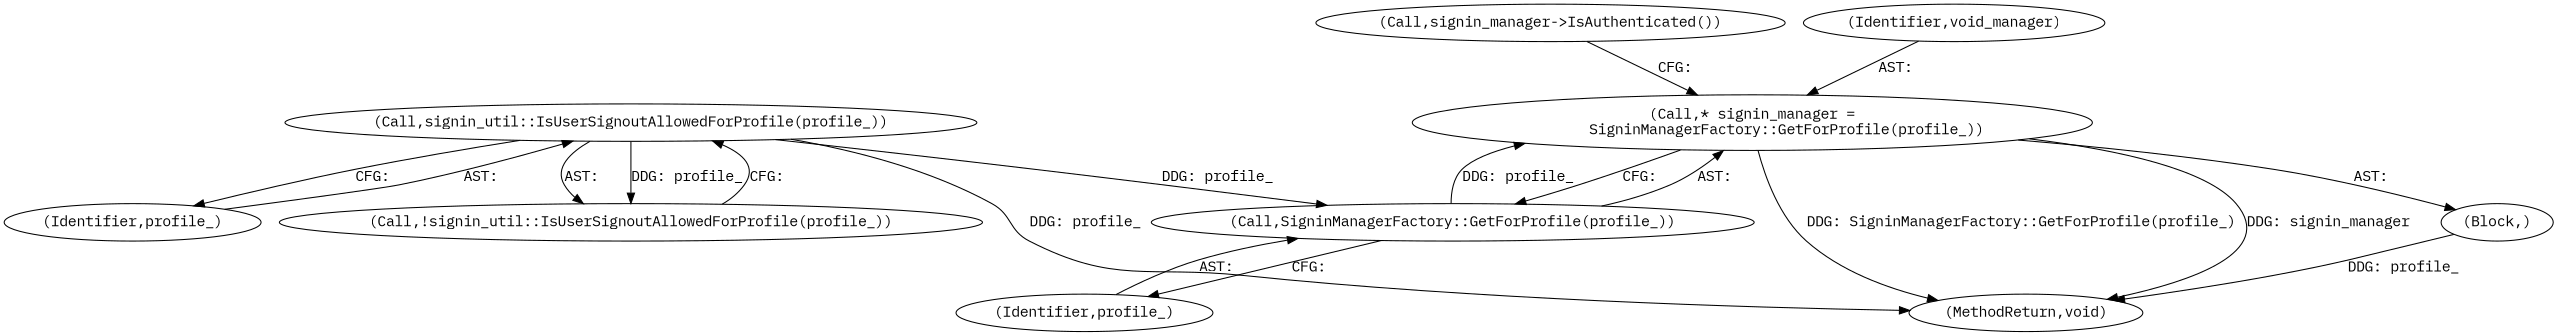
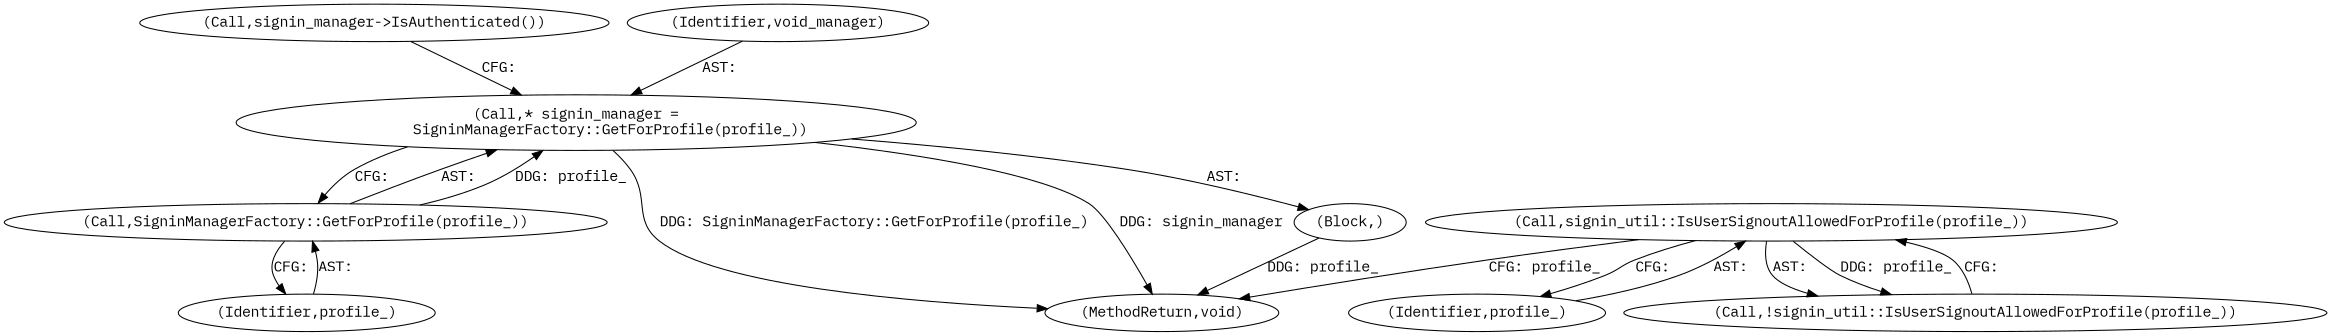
(1046, 171) -> none
(1086, 222) -> (1545, 268)
